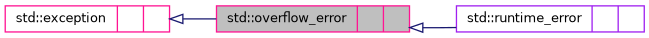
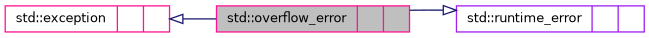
(440, 28) -> (426, 10)
